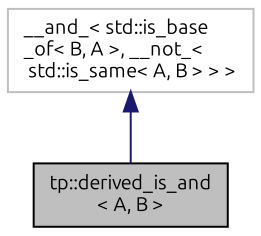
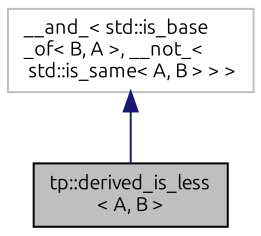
(131, 195) -> (131, 195)
